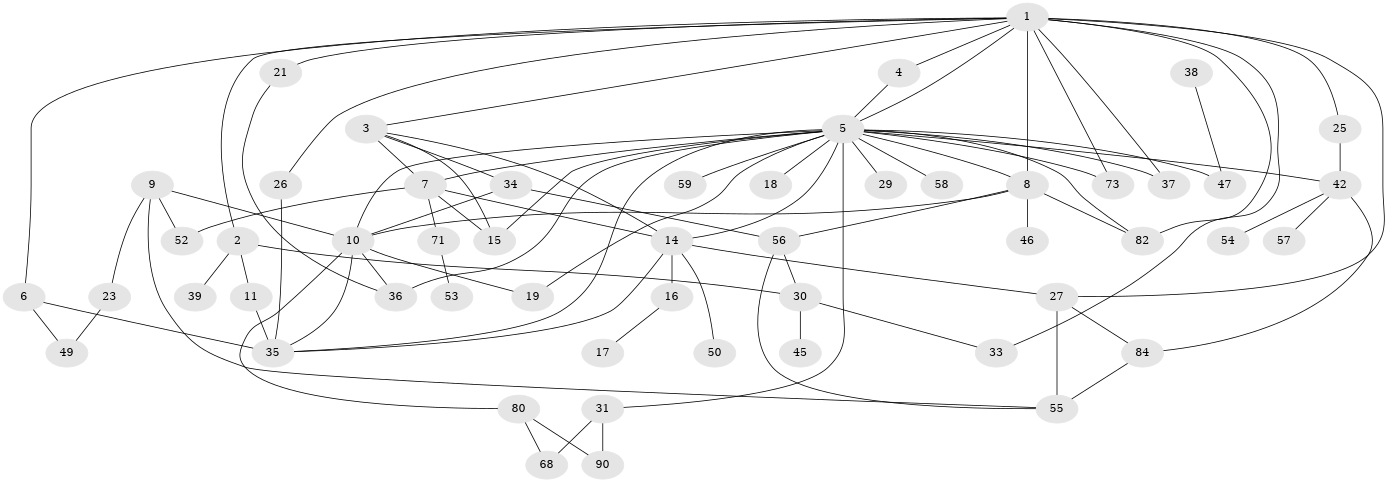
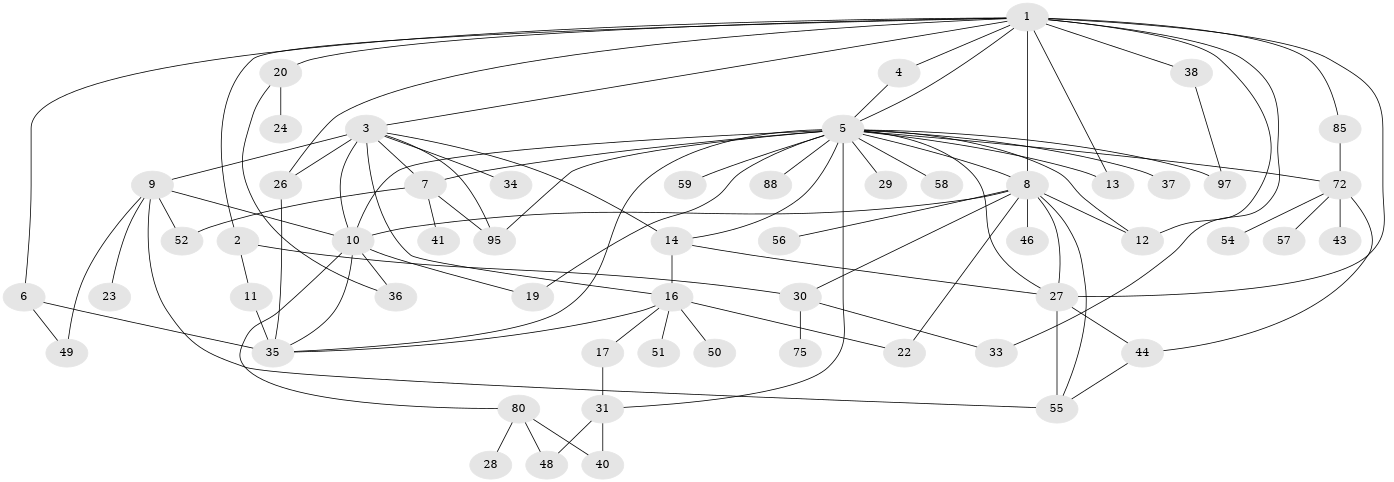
(281, 73) -> (281, 73)
(1101, 99) -> (1110, 45)
none -> (281, 129)
(1340, 129) -> (1340, 129)
none -> (259, 157)
none -> (323, 157)
(598, 173) -> (979, 182)
(771, 185) -> (771, 185)
(1113, 185) -> (1113, 185)
(1225, 185) -> (1225, 185)
(1340, 185) -> (1340, 185)
(438, 211) -> (340, 183)
(569, 218) -> none
(679, 220) -> none
none -> (1058, 238)
(439, 241) -> (439, 241)
(495, 241) -> (495, 241)
(1143, 241) -> (1143, 241)
none -> (1340, 241)
none -> (424, 259)
(790, 269) -> (914, 241)
(704, 294) -> (693, 325)
(195, 297) -> none
(452, 297) -> none
(88, 325) -> (92, 262)
(493, 337) -> (476, 340)
none -> (659, 353)
(800, 353) -> (800, 353)
none -> (905, 353)
(1143, 353) -> (1143, 353)
none -> (603, 381)
(842, 395) -> (1086, 291)
none -> (491, 465)
(547, 465) -> (547, 465)
(603, 465) -> (603, 465)
